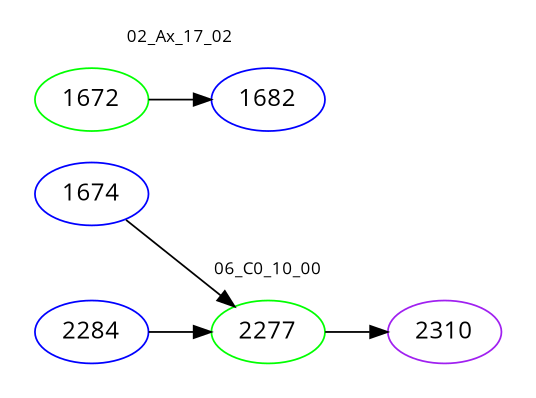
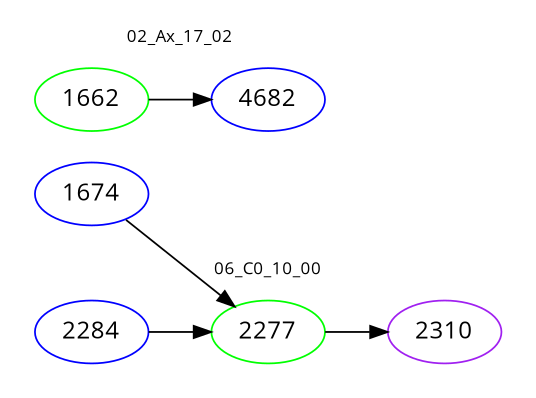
(92, 100) -> (92, 100)
(268, 100) -> (268, 100)
